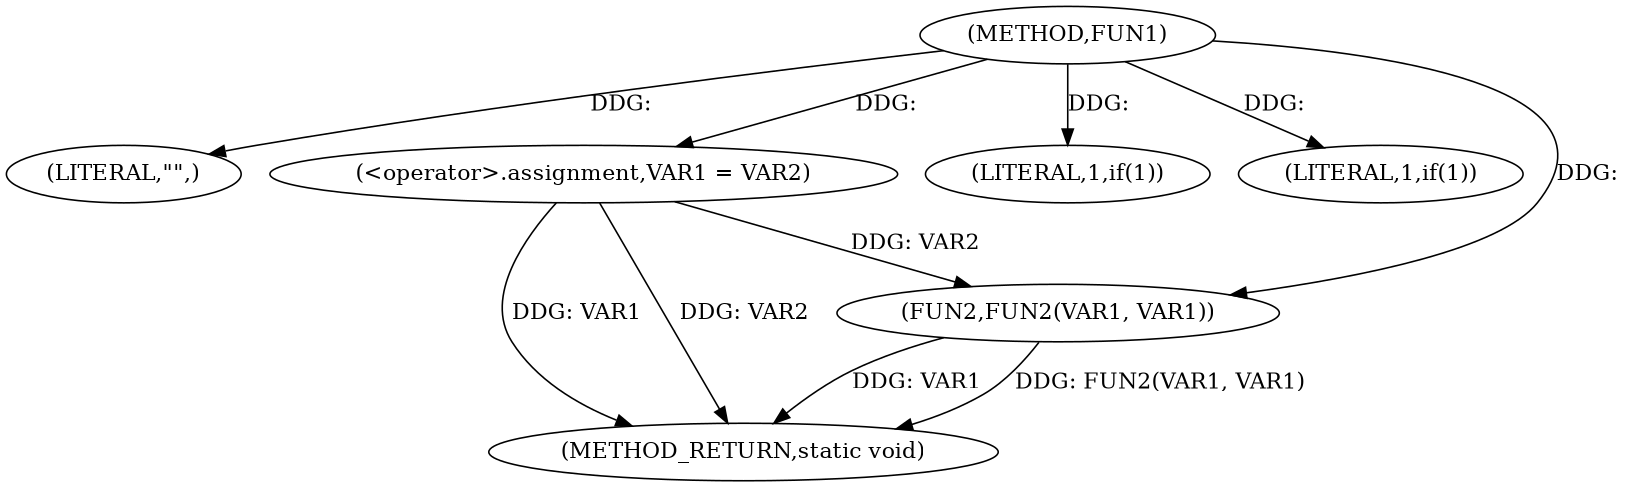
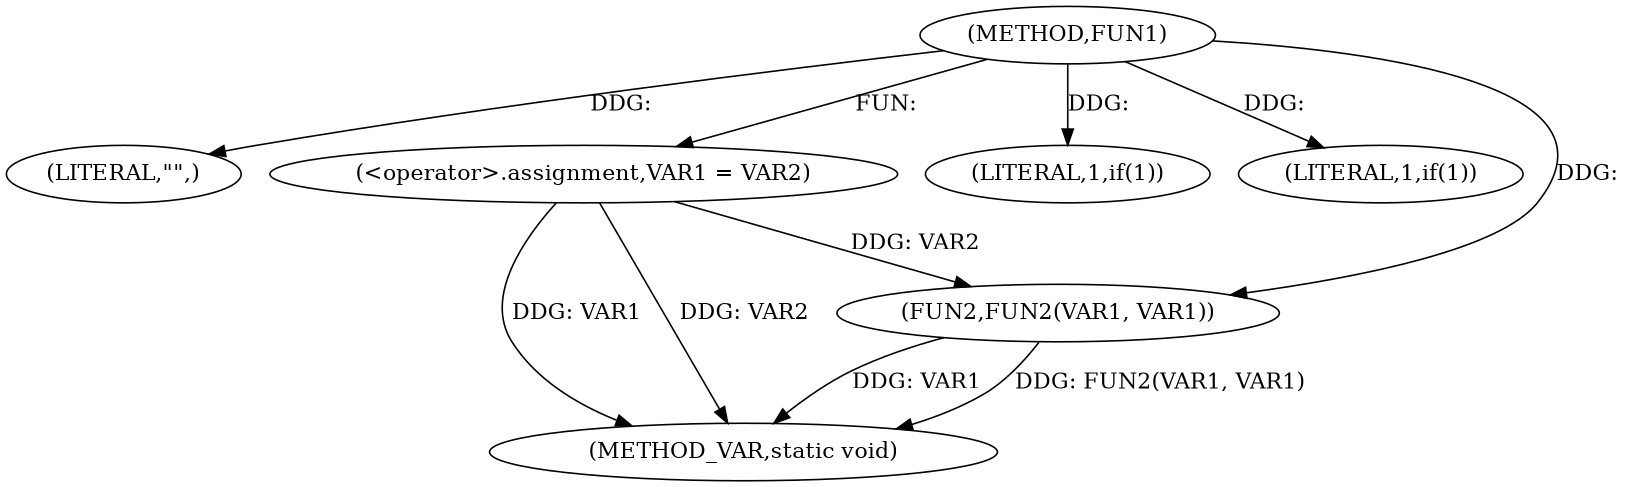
(890, 105) -> (890, 105)
(744, 452) -> (744, 452)
